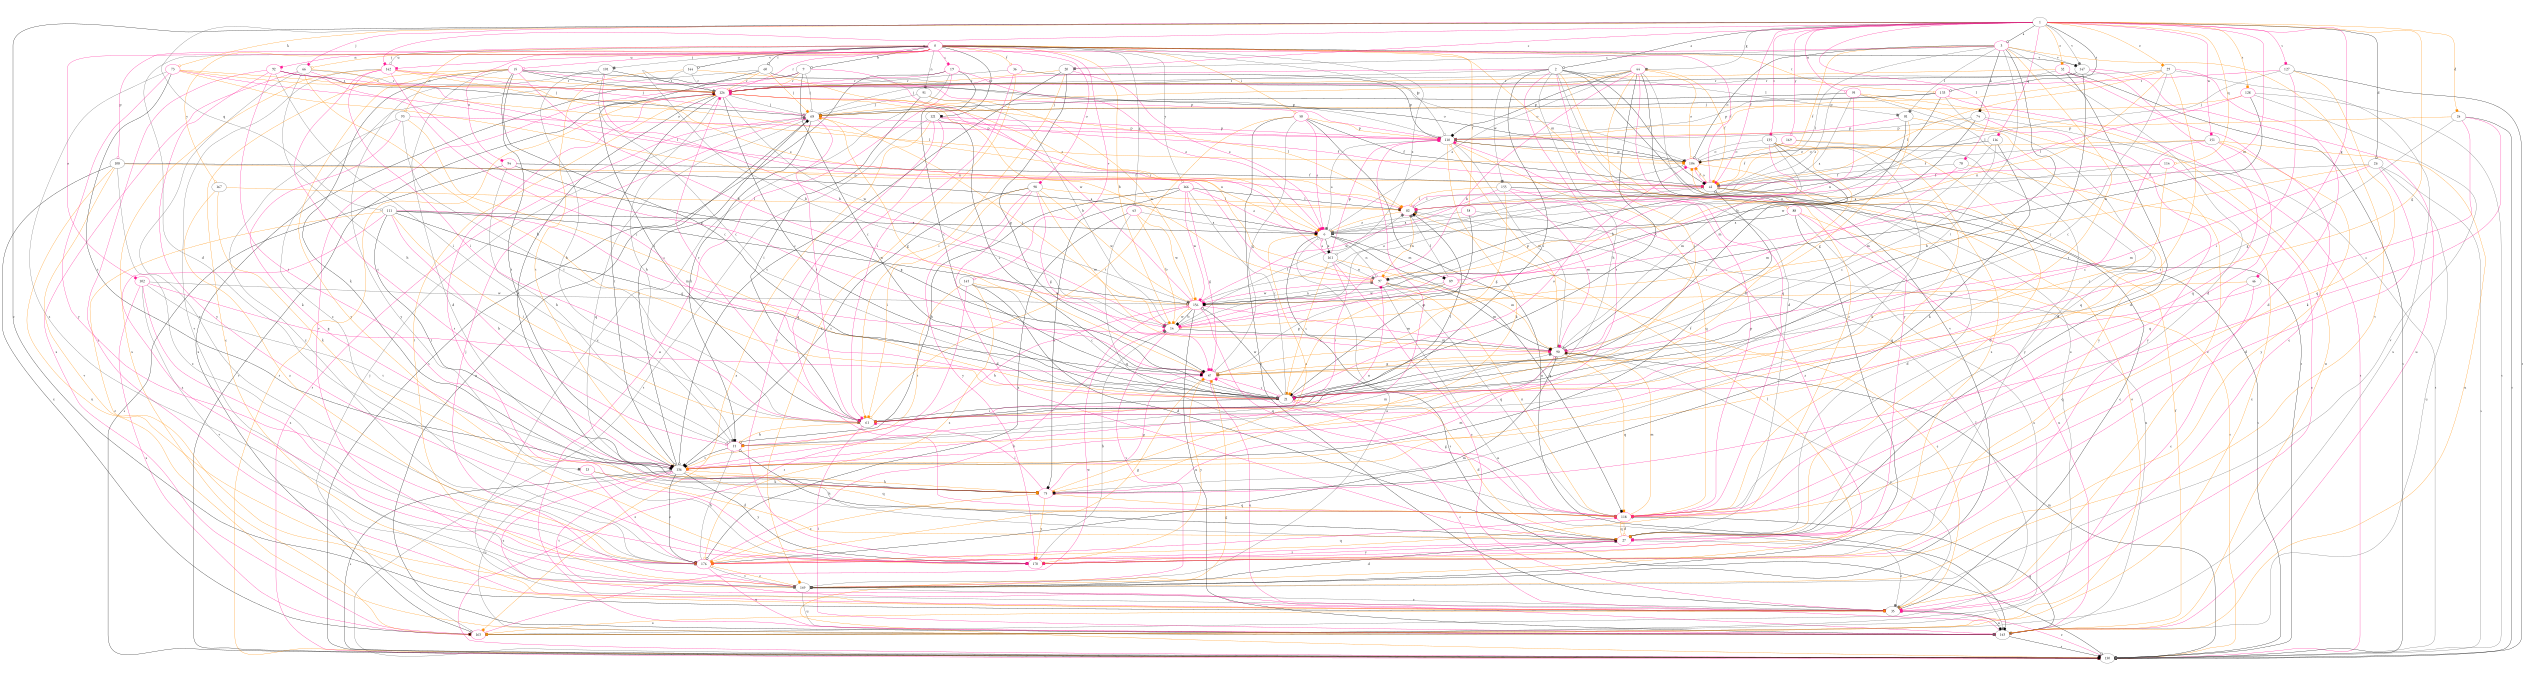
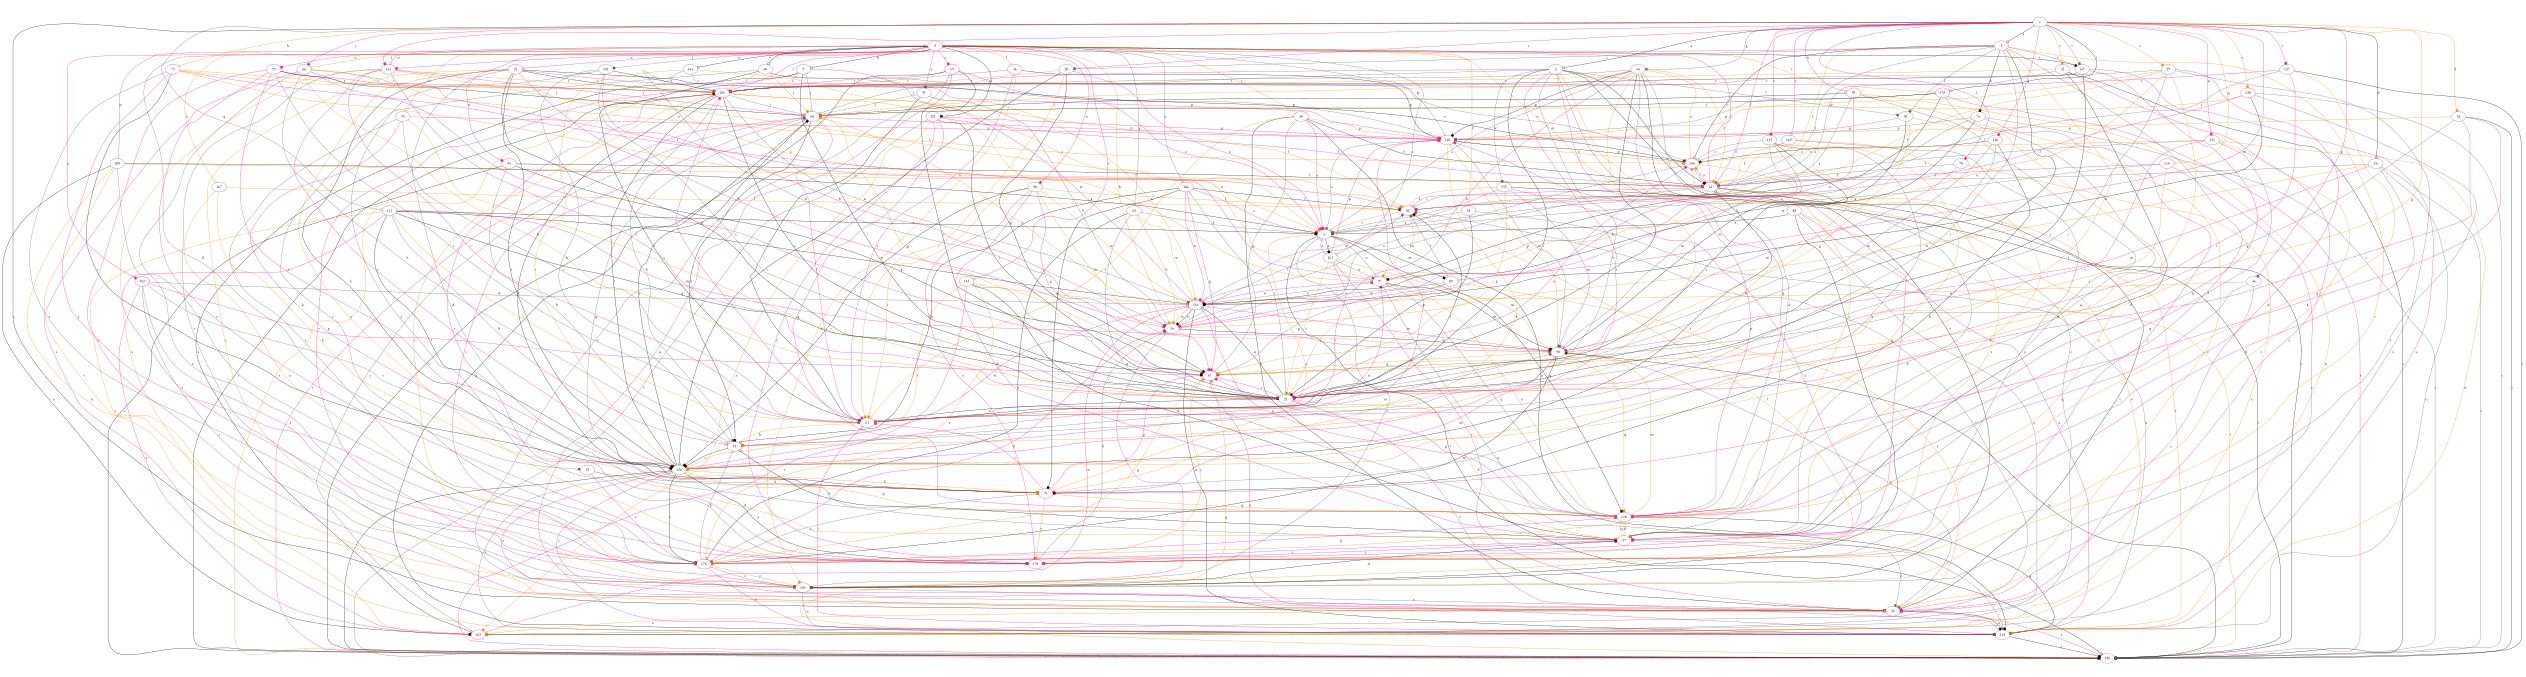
(1054, 158) -> none
(1692, 269) -> none
(873, 514) -> (873, 514)
